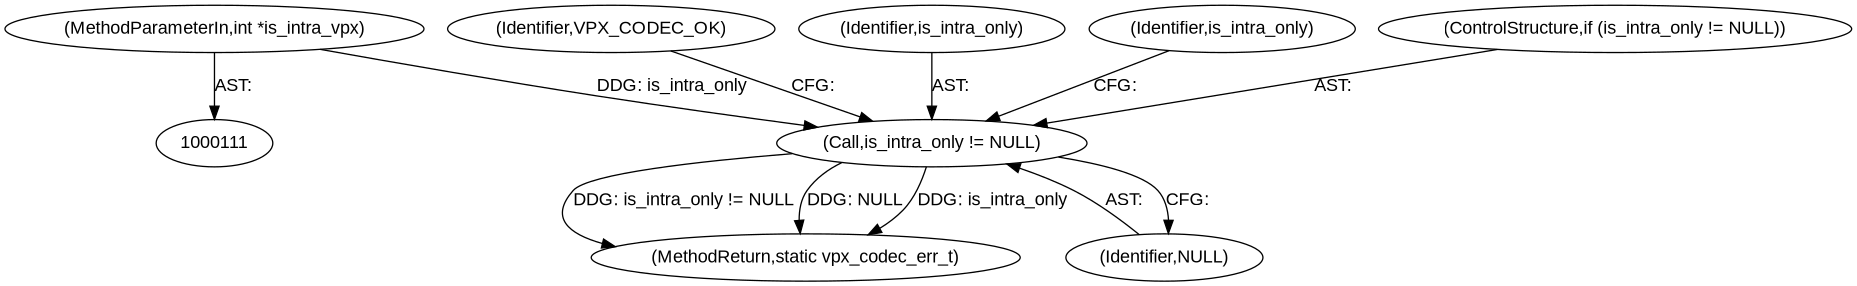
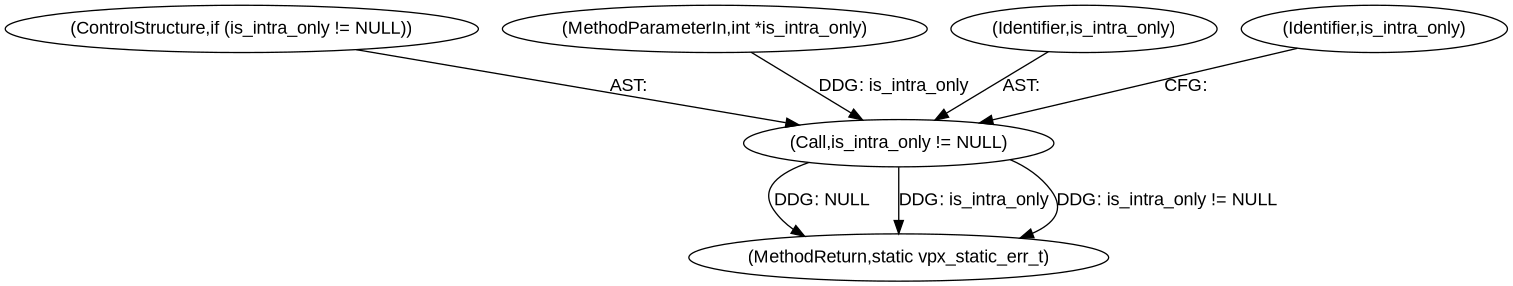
(214, 29) -> (715, 29)
(611, 29) -> none
(214, 143) -> none
(806, 258) -> (899, 258)
(1164, 258) -> none
